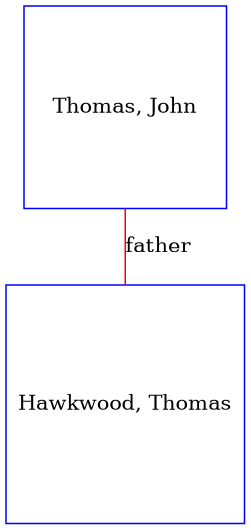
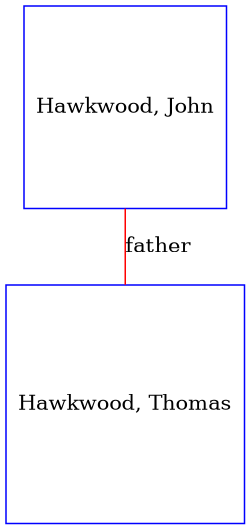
(125, 107) -> (125, 107)
